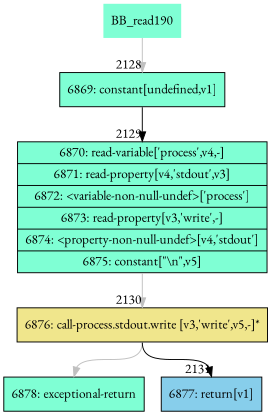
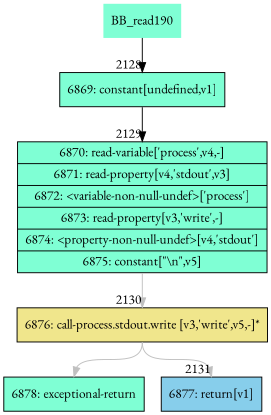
(142, 50) -> (142, 50)
(172, 360) -> (172, 360)
